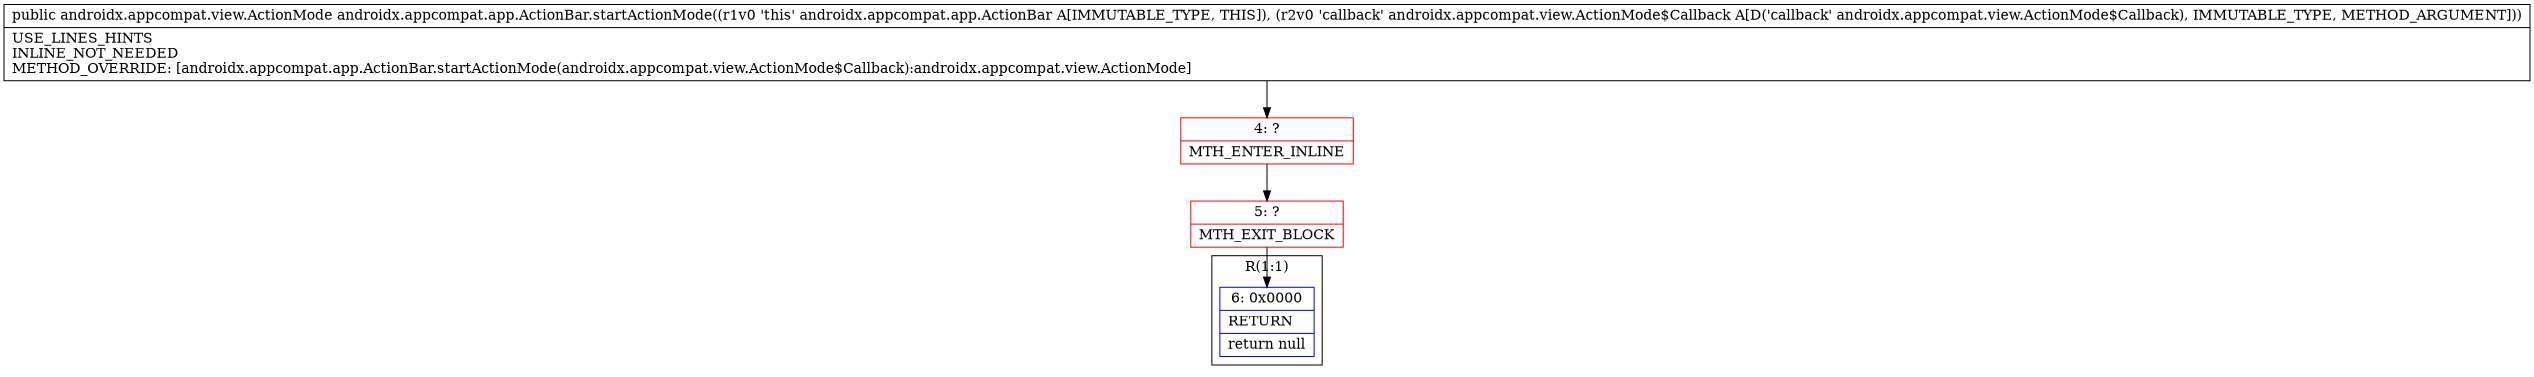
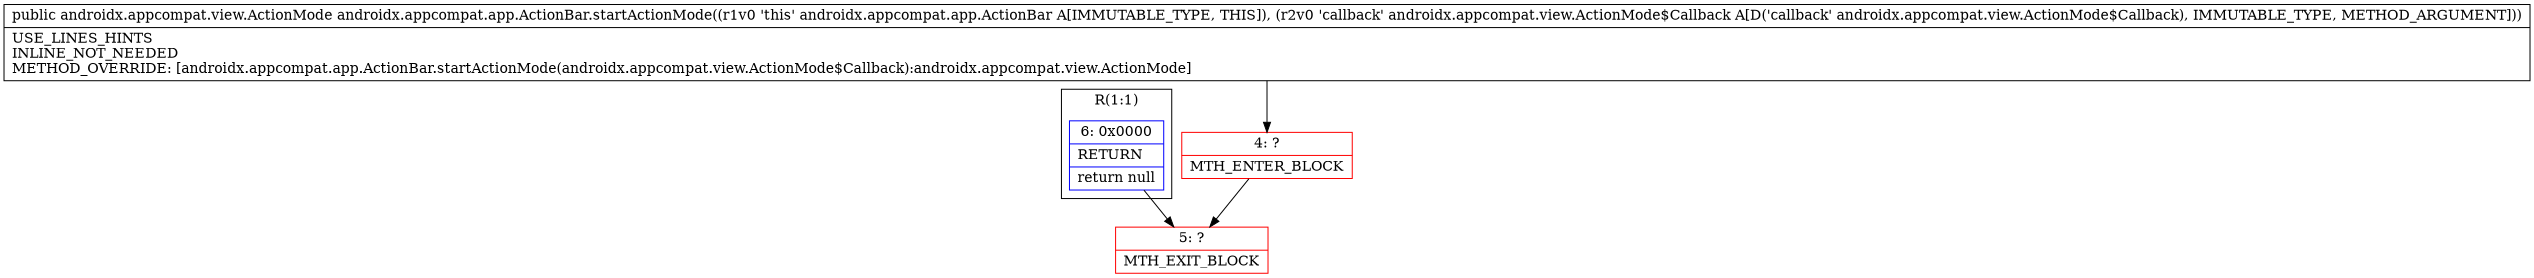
(1267, 152) -> (1267, 166)
(1267, 262) -> (1156, 205)
